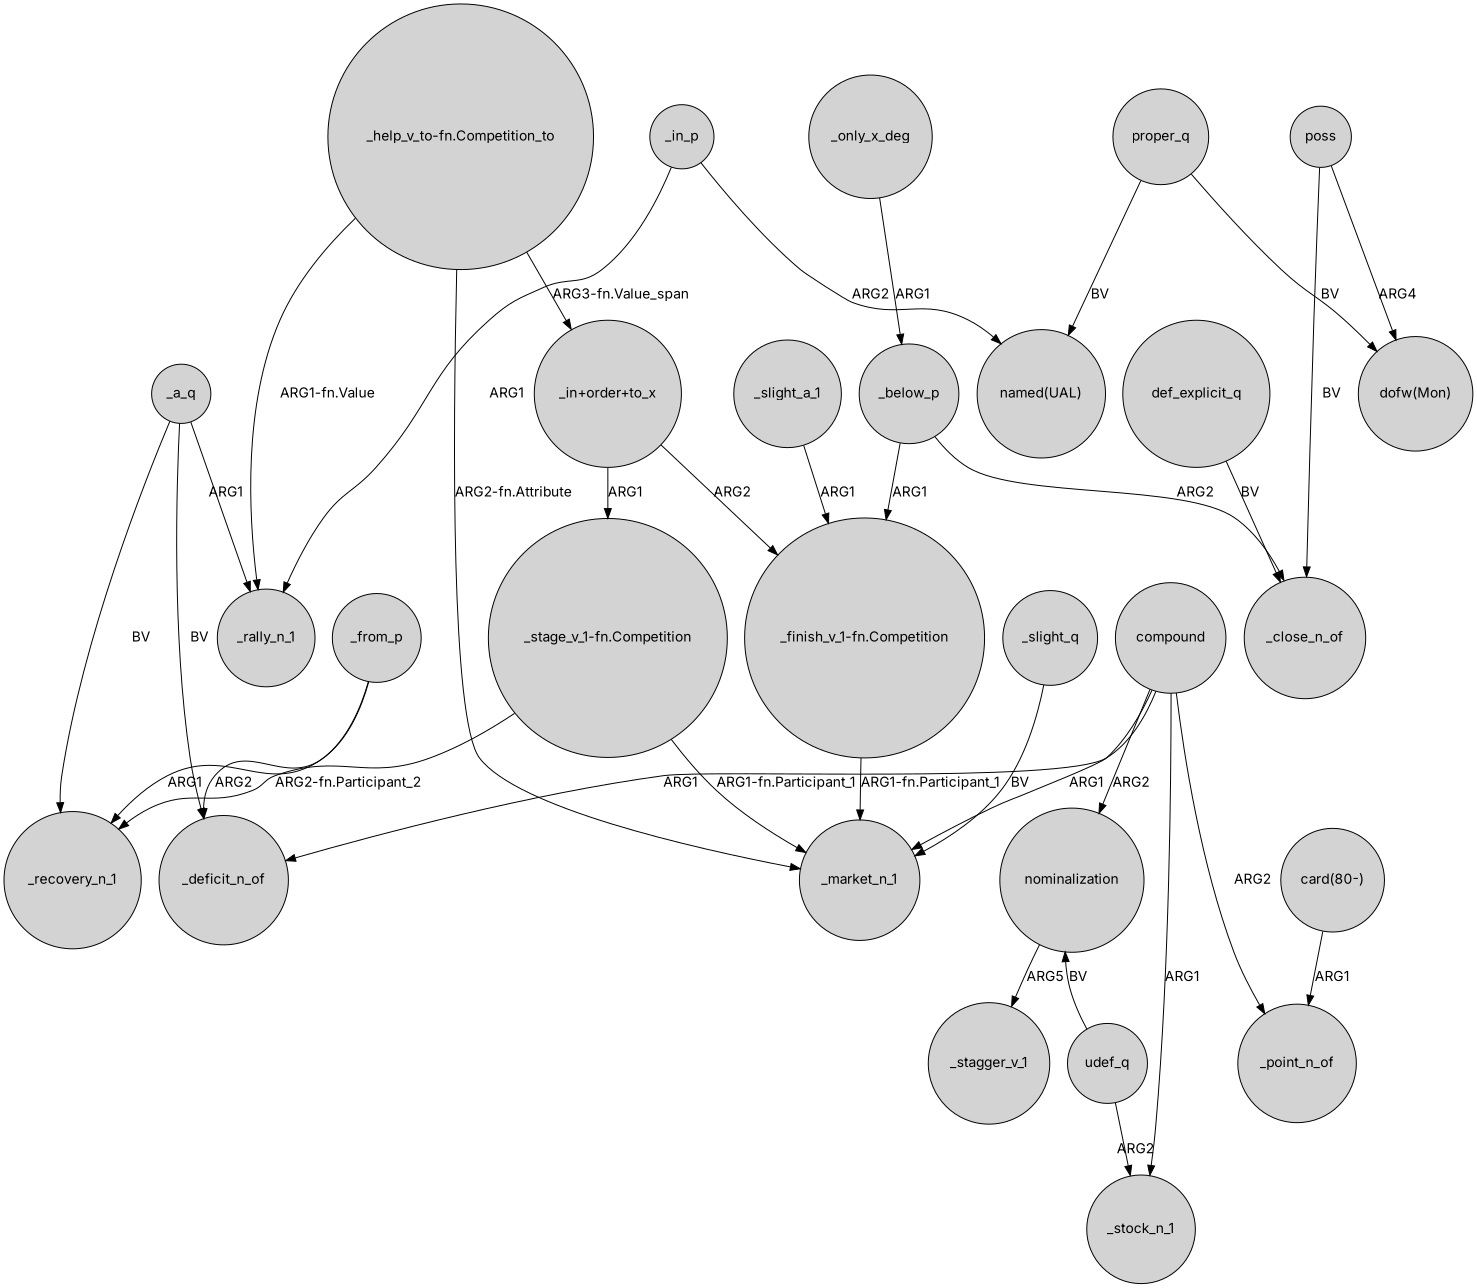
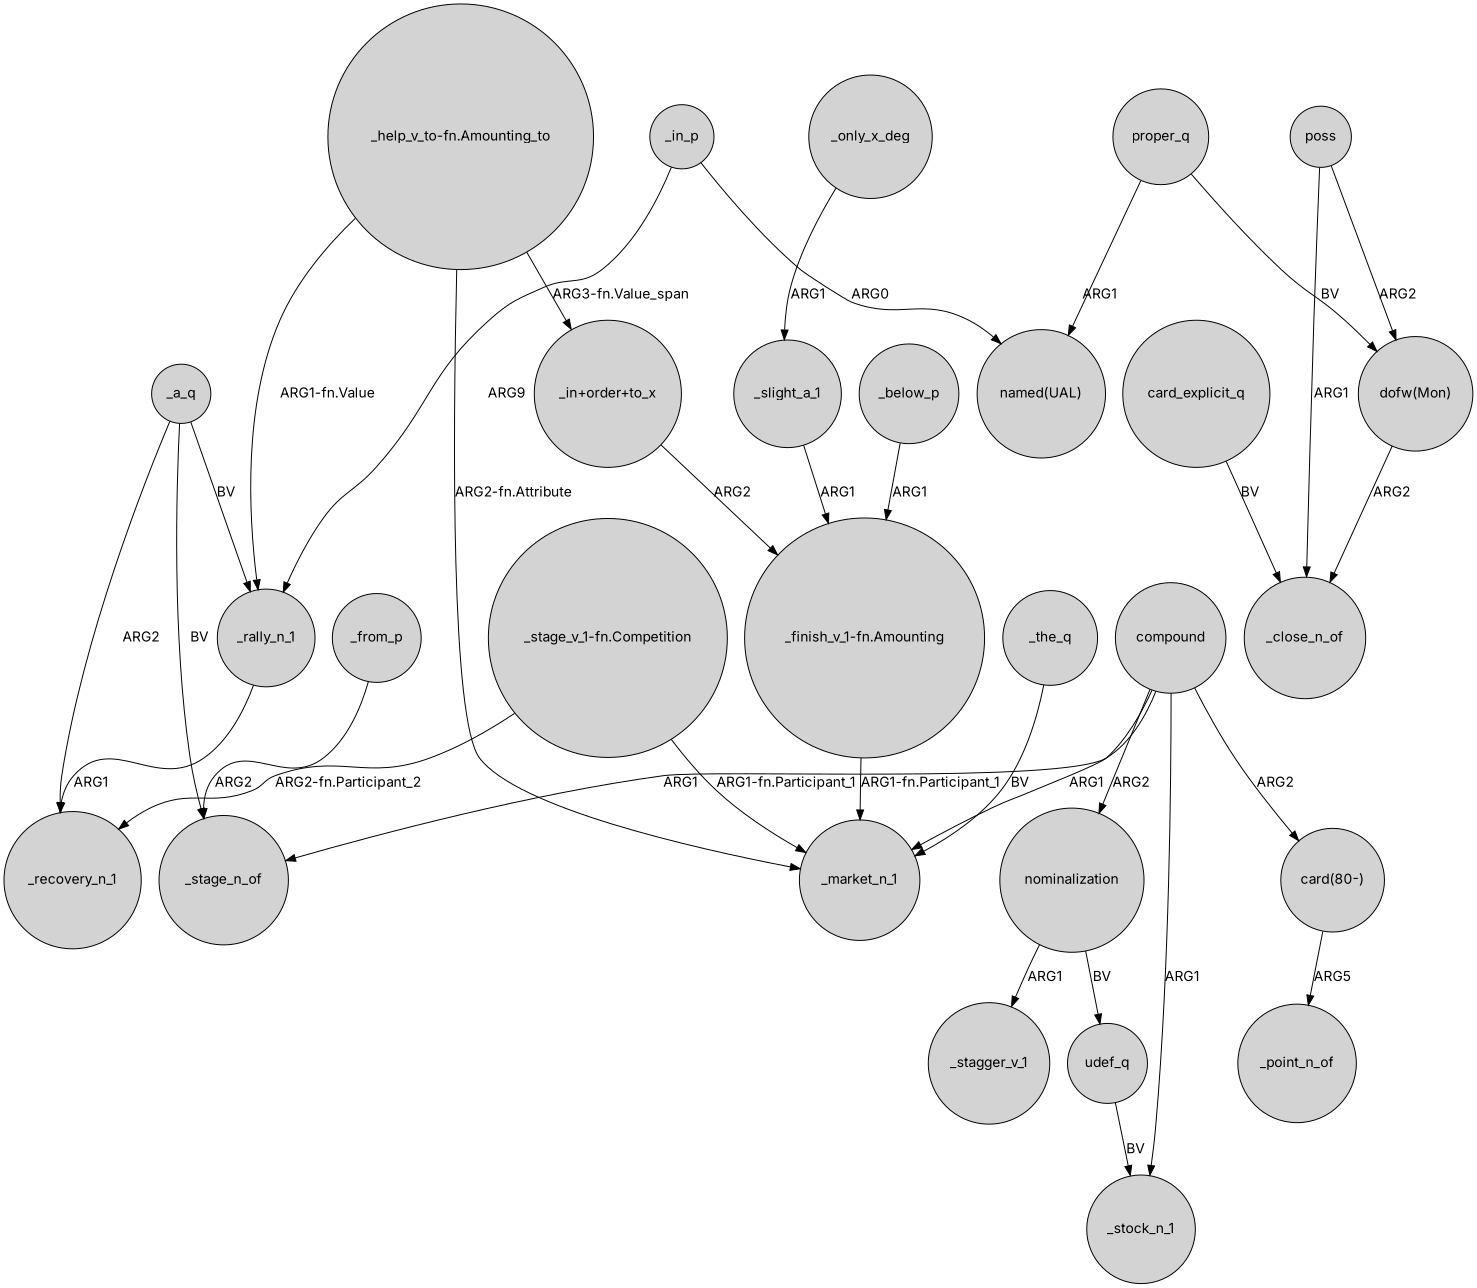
(461, 137) -> (461, 137)
(890, 266) -> (801, 256)
(871, 295) -> (871, 295)
(1100, 295) -> (1100, 295)
(1398, 295) -> (1398, 295)
(507, 394) -> (507, 394)
(1196, 394) -> (1196, 394)
(1332, 394) -> (1332, 394)
(608, 488) -> none
(1114, 492) -> (1363, 510)
(226, 493) -> (226, 493)
(141, 638) -> (141, 638)
(865, 638) -> (865, 638)
(1050, 638) -> (1050, 638)
(259, 772) -> (167, 768)
(1204, 853) -> (1239, 764)
(224, 880) -> (224, 880)
(1045, 977) -> (1045, 977)
(1333, 977) -> (1333, 977)
(1072, 997) -> (1092, 983)
(1136, 1150) -> (1136, 1150)
